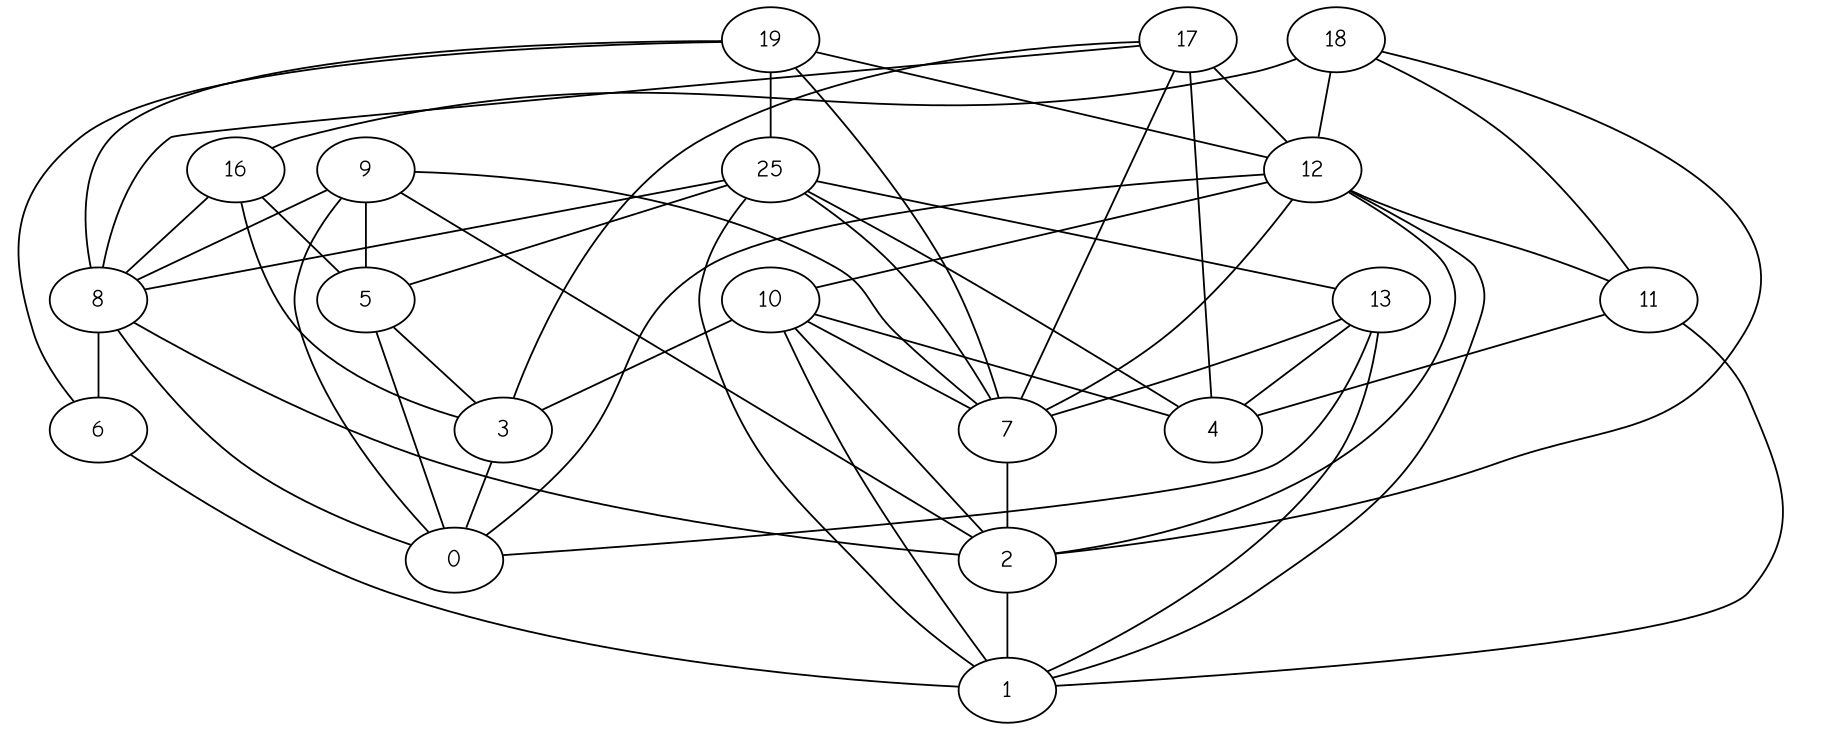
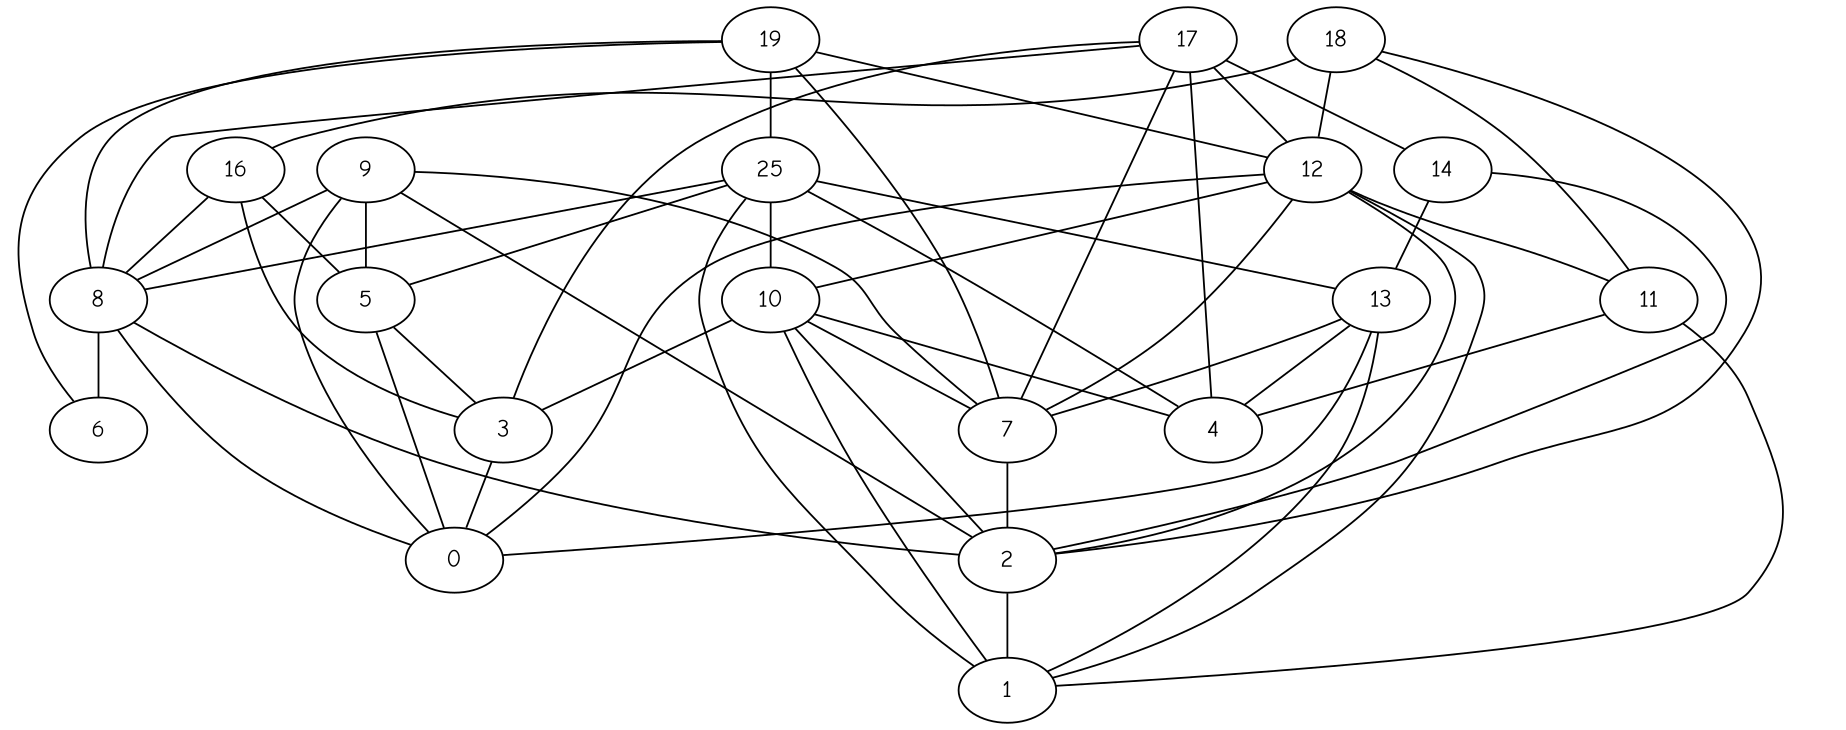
none -> (1443, 170)
(911, 284) -> (771, 224)
(527, 631) -> none
